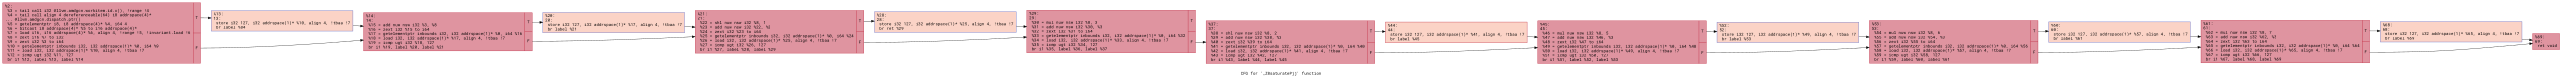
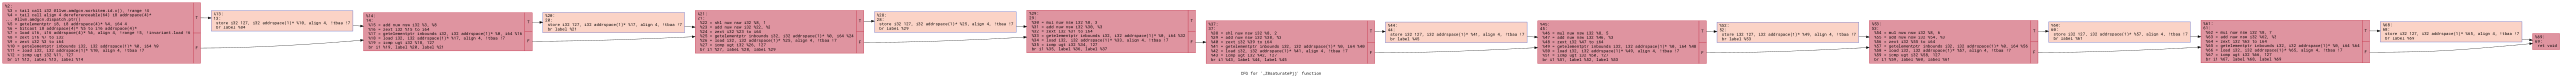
(890, 29) -> (893, 29)
(1456, 32) -> (1456, 32)
